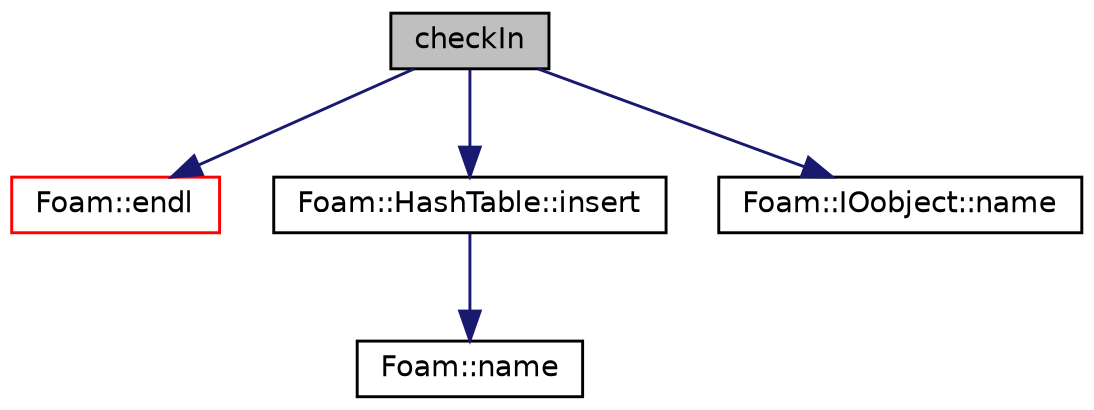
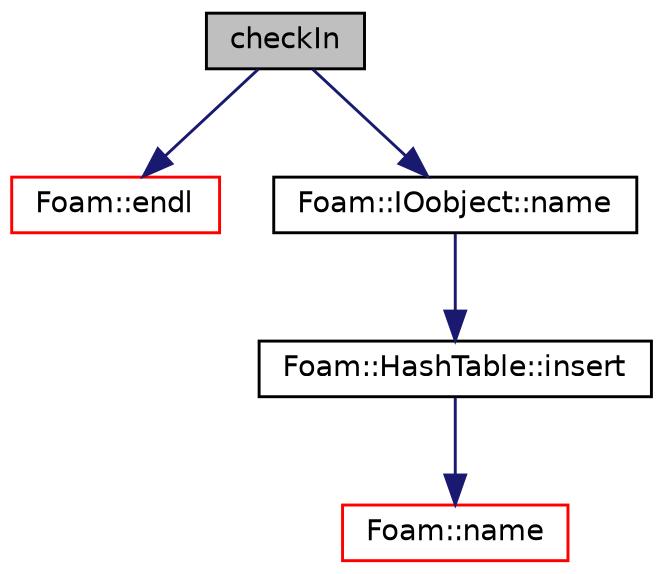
(470, 108) -> (455, 272)
(470, 369) -> (455, 533)
